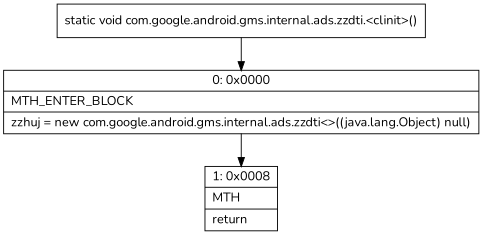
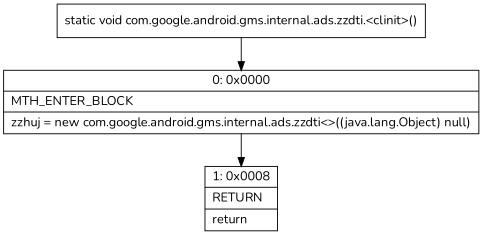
(226, 198) -> (238, 198)
